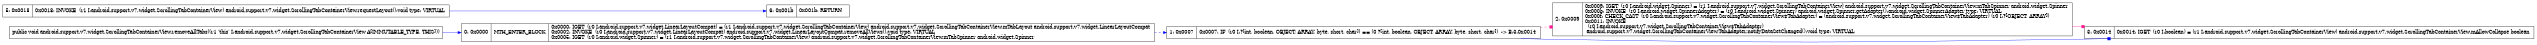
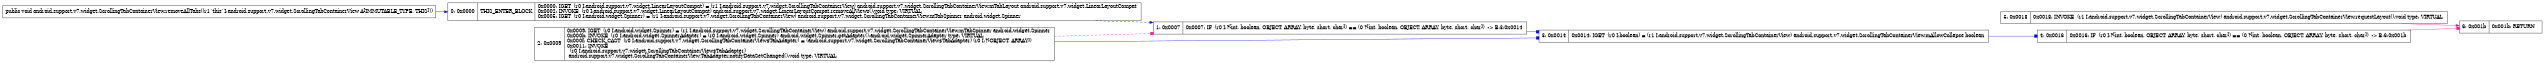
(606, 11) -> (2429, 25)
(2077, 26) -> (1295, 40)
(1545, 27) -> (1102, 35)
(520, 32) -> (506, 12)
none -> (2224, 36)
